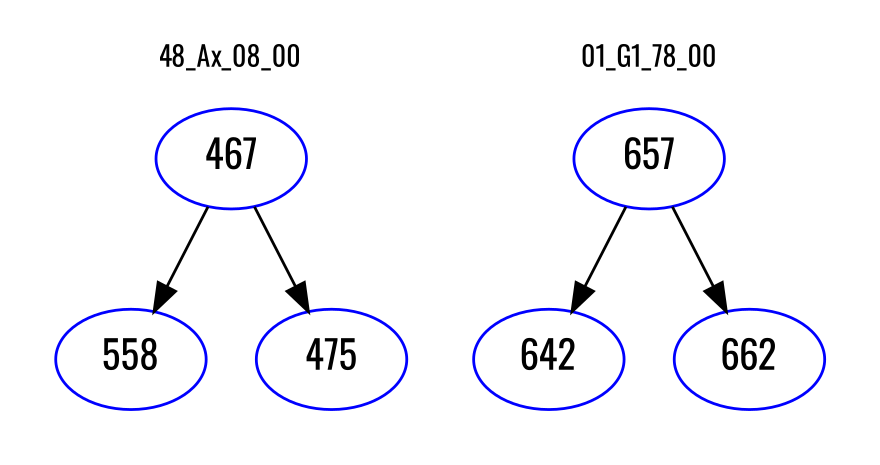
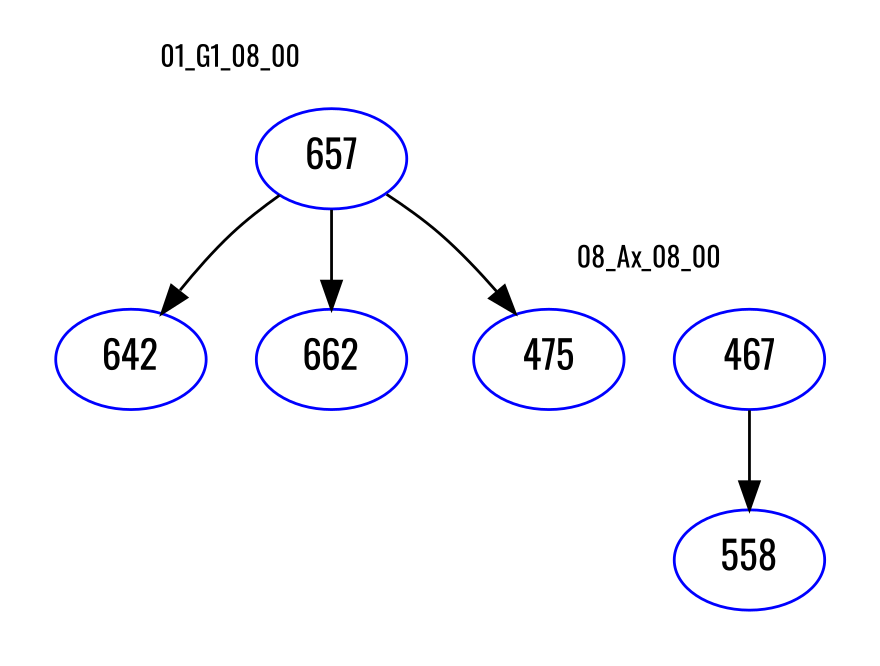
(231, 60) -> (649, 261)
(649, 60) -> (231, 60)
(275, 247) -> (469, 262)
